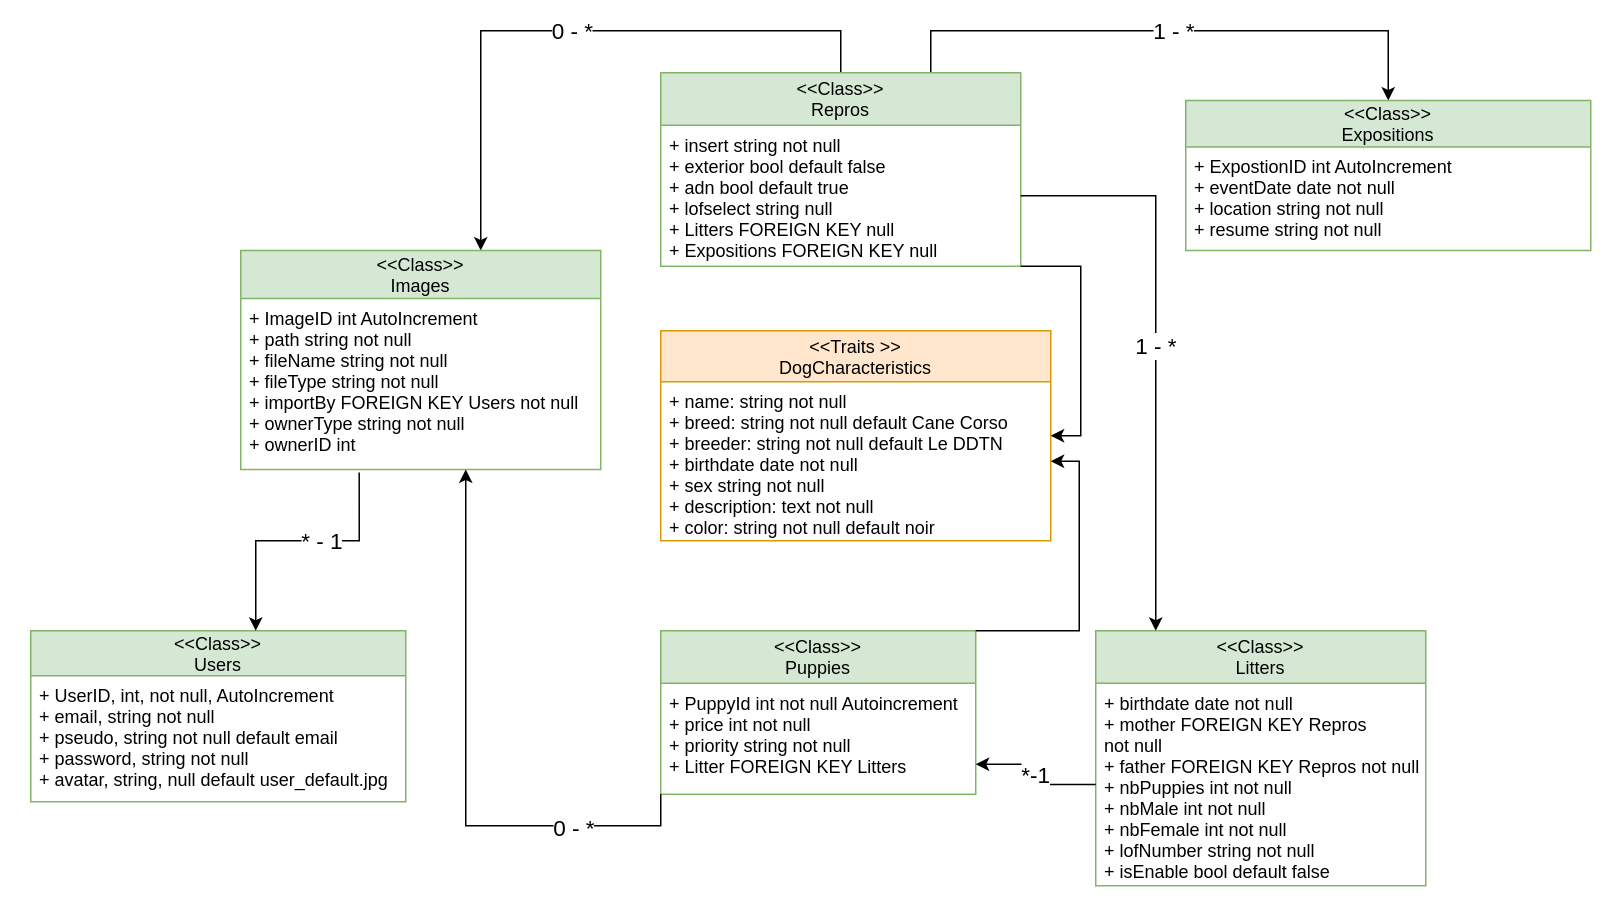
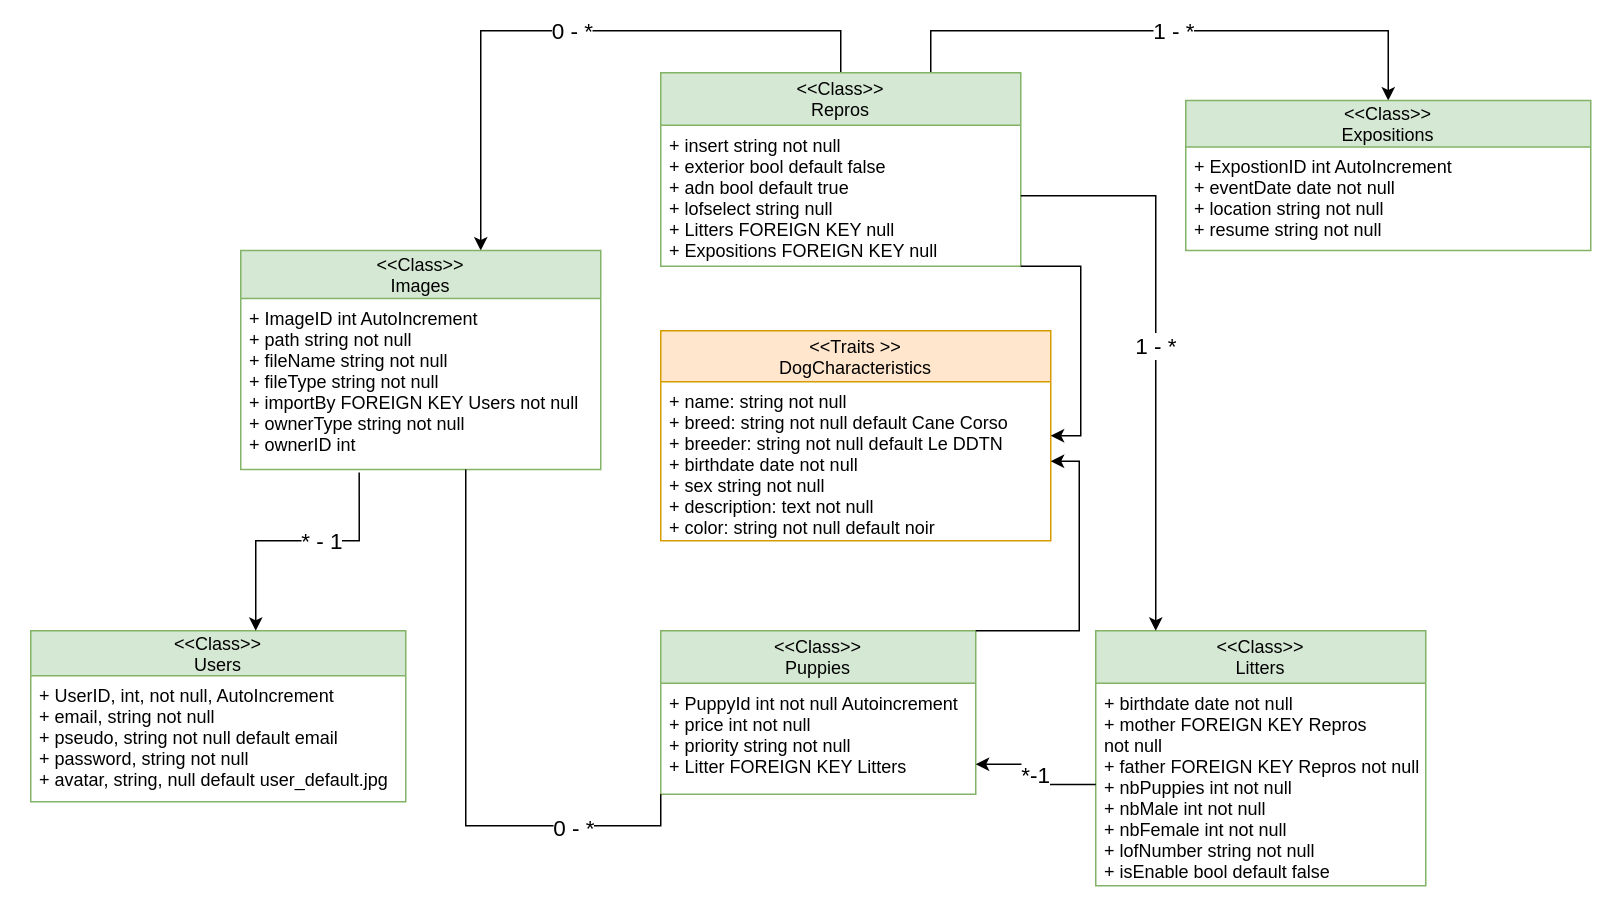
(466, 481) -> (466, 477)
